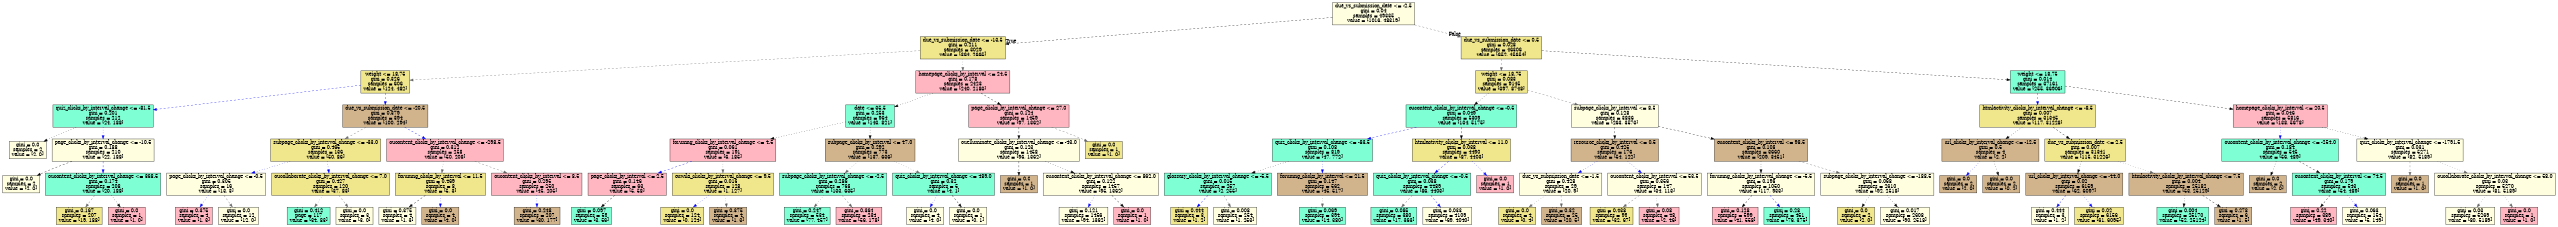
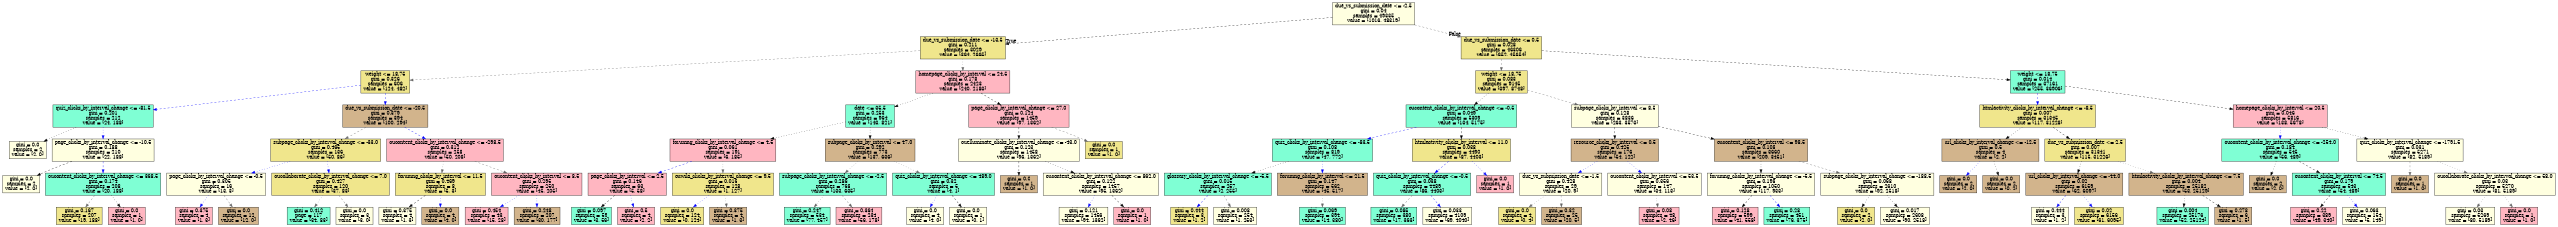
(238, 216) -> (238, 216)
none -> (487, 216)
none -> (636, 216)
(1612, 216) -> none
(2183, 216) -> (2183, 216)
